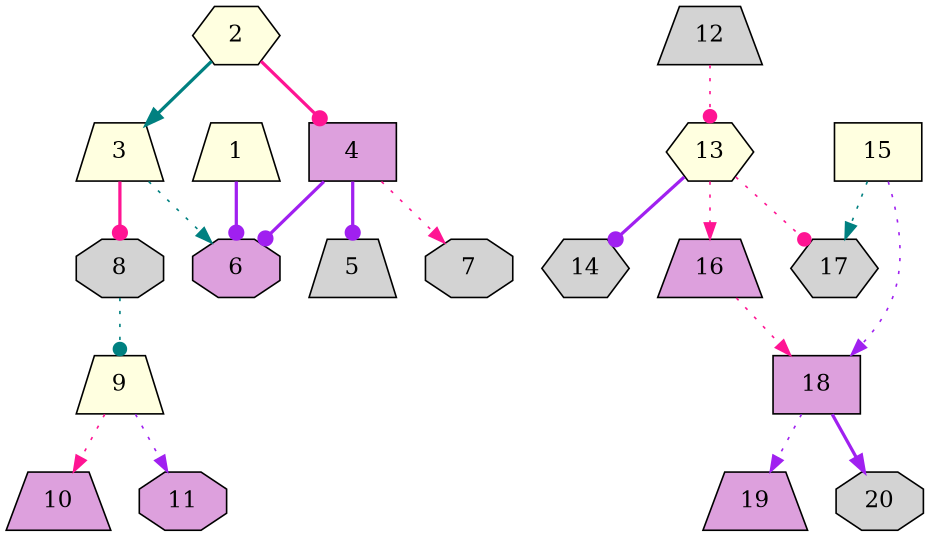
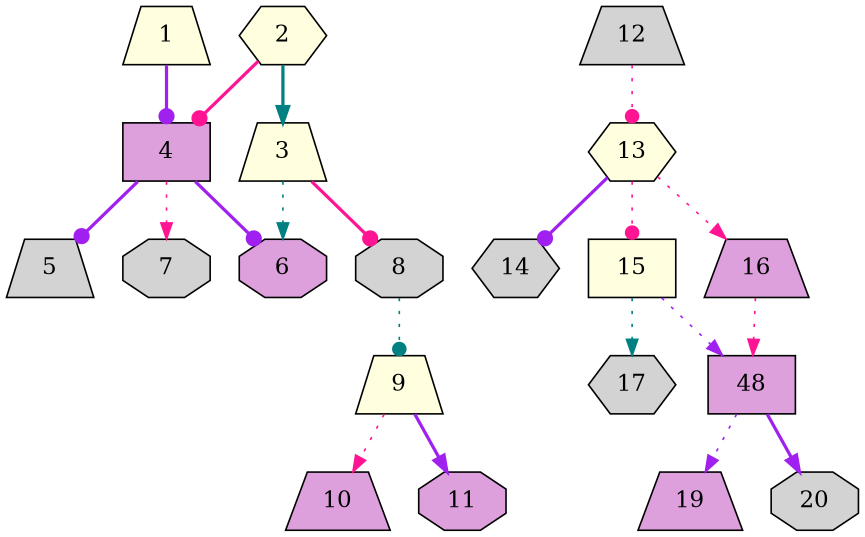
(236, 204) -> (167, 87)
(767, 206) -> (632, 204)
(817, 385) -> (752, 385)
(148, 436) -> (427, 436)
